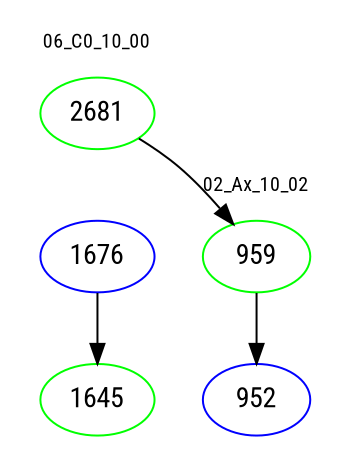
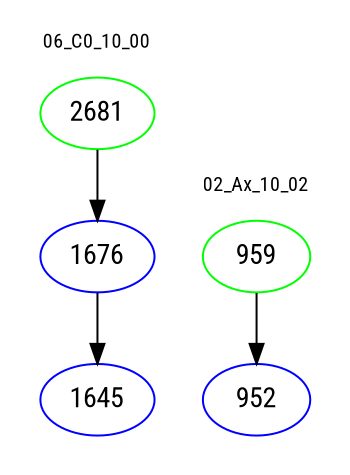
(200, 187) -> (97, 175)
(97, 400) -> (97, 400)
